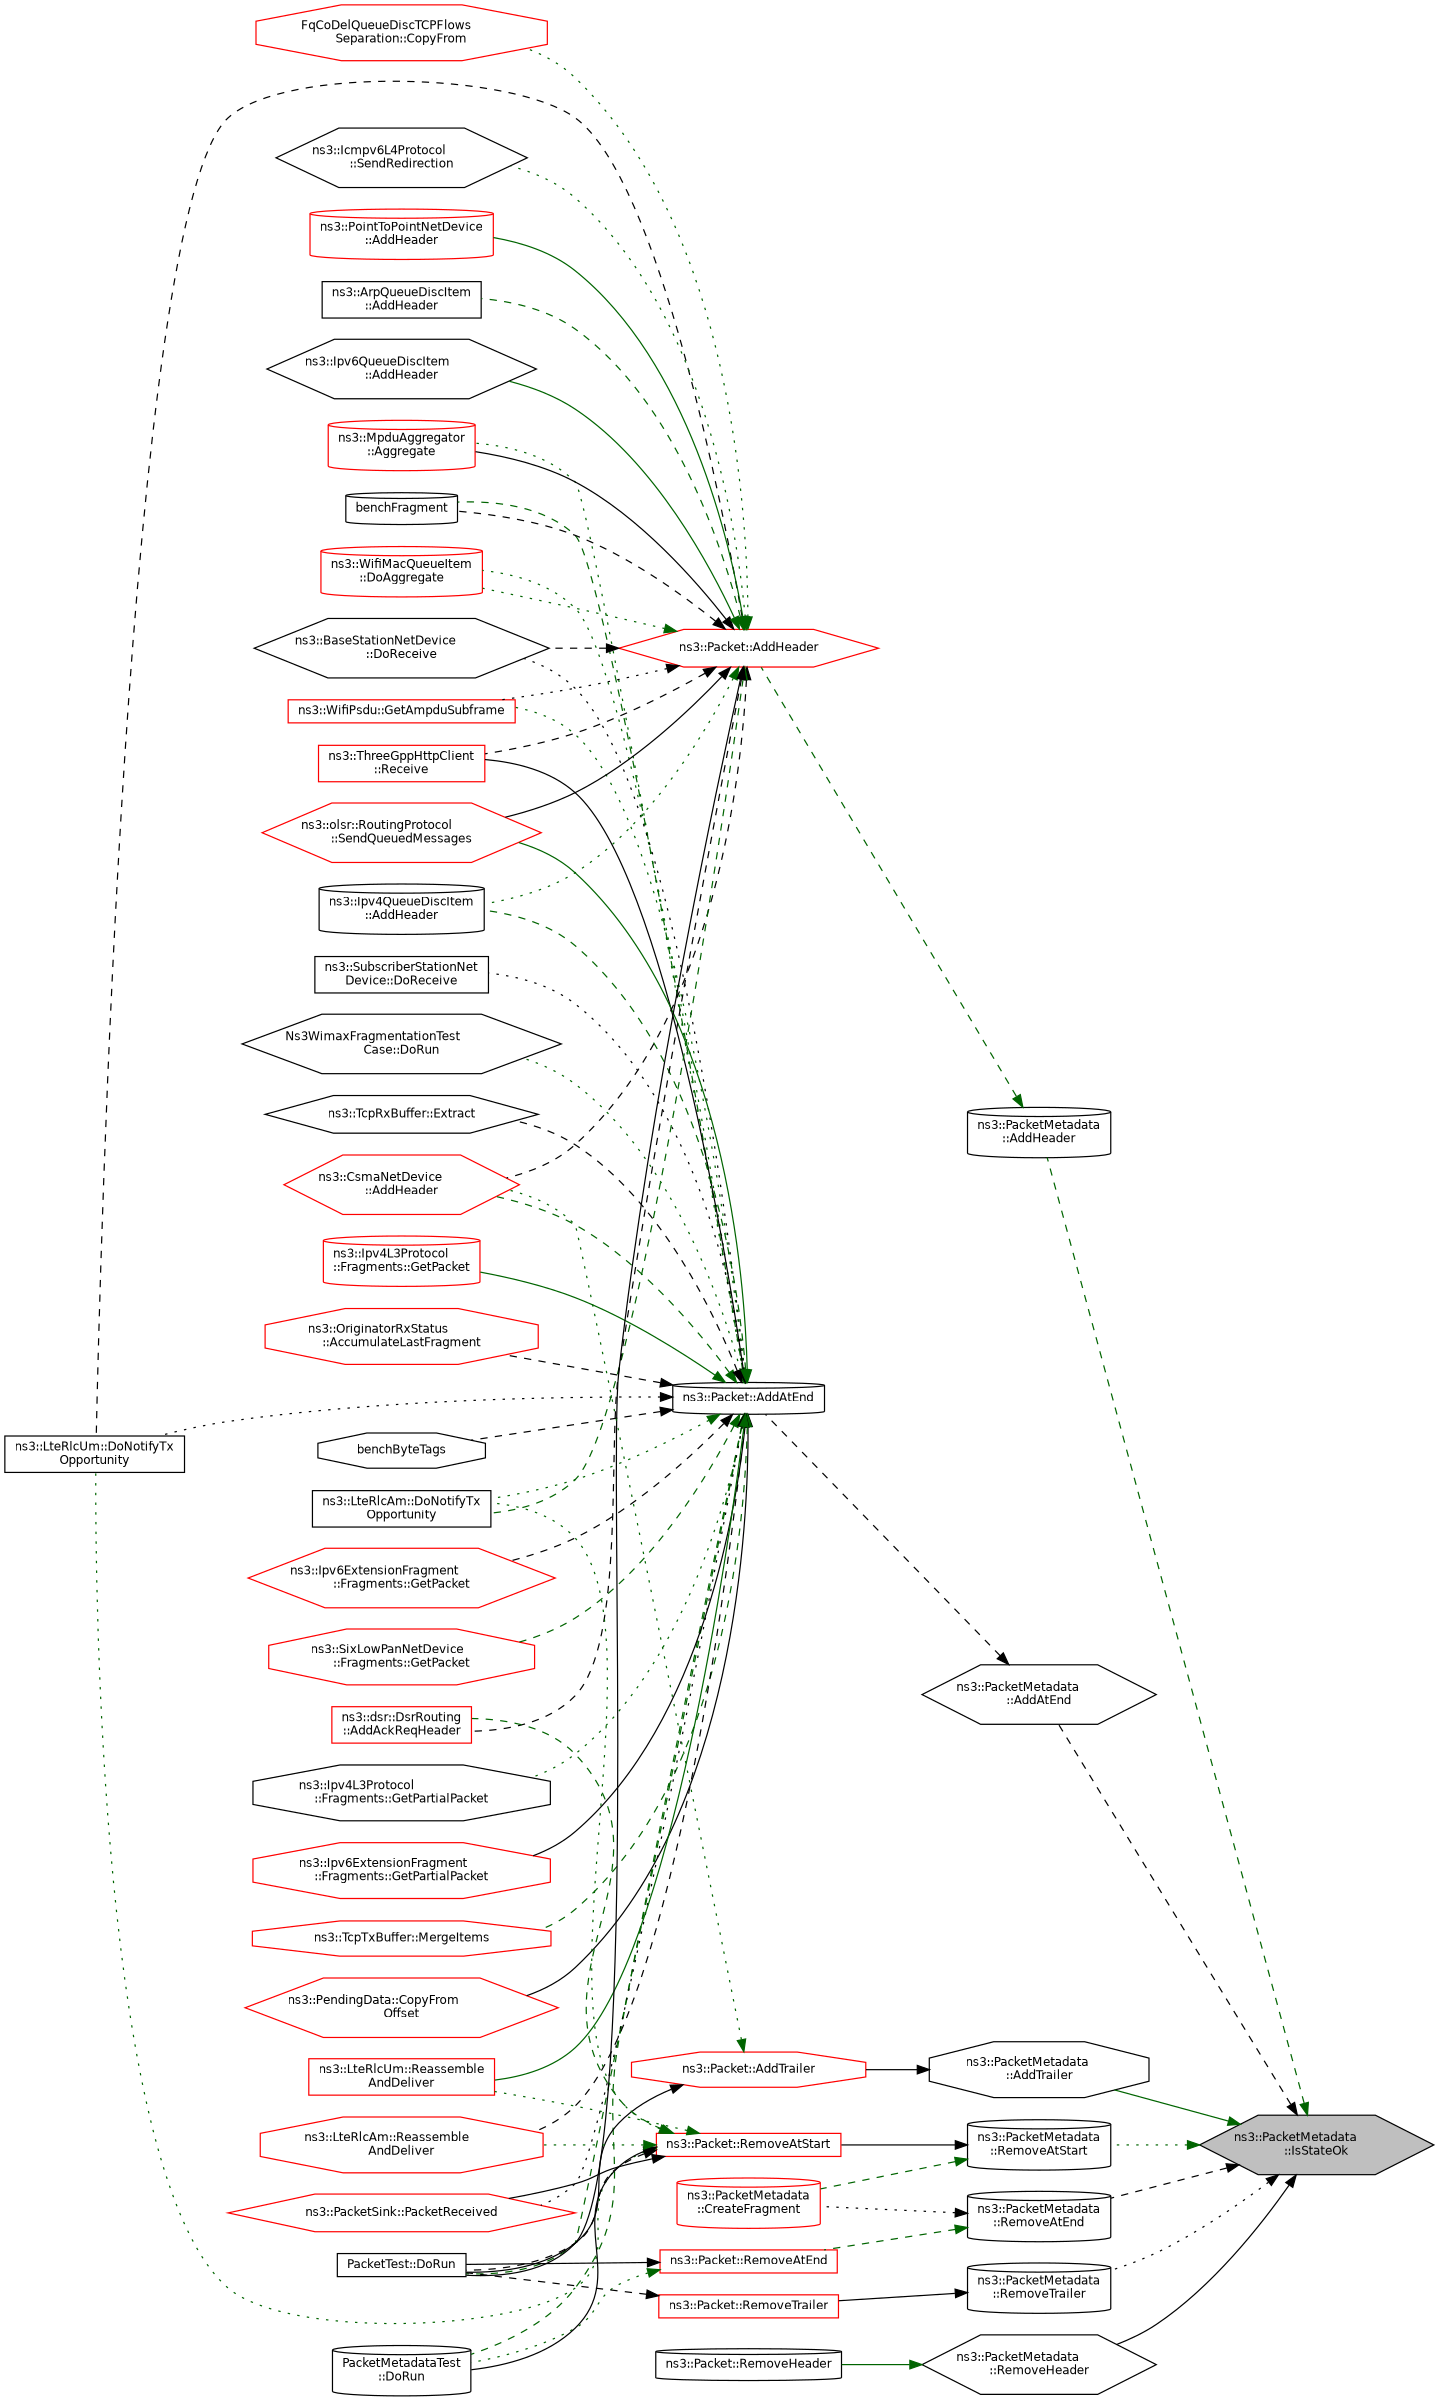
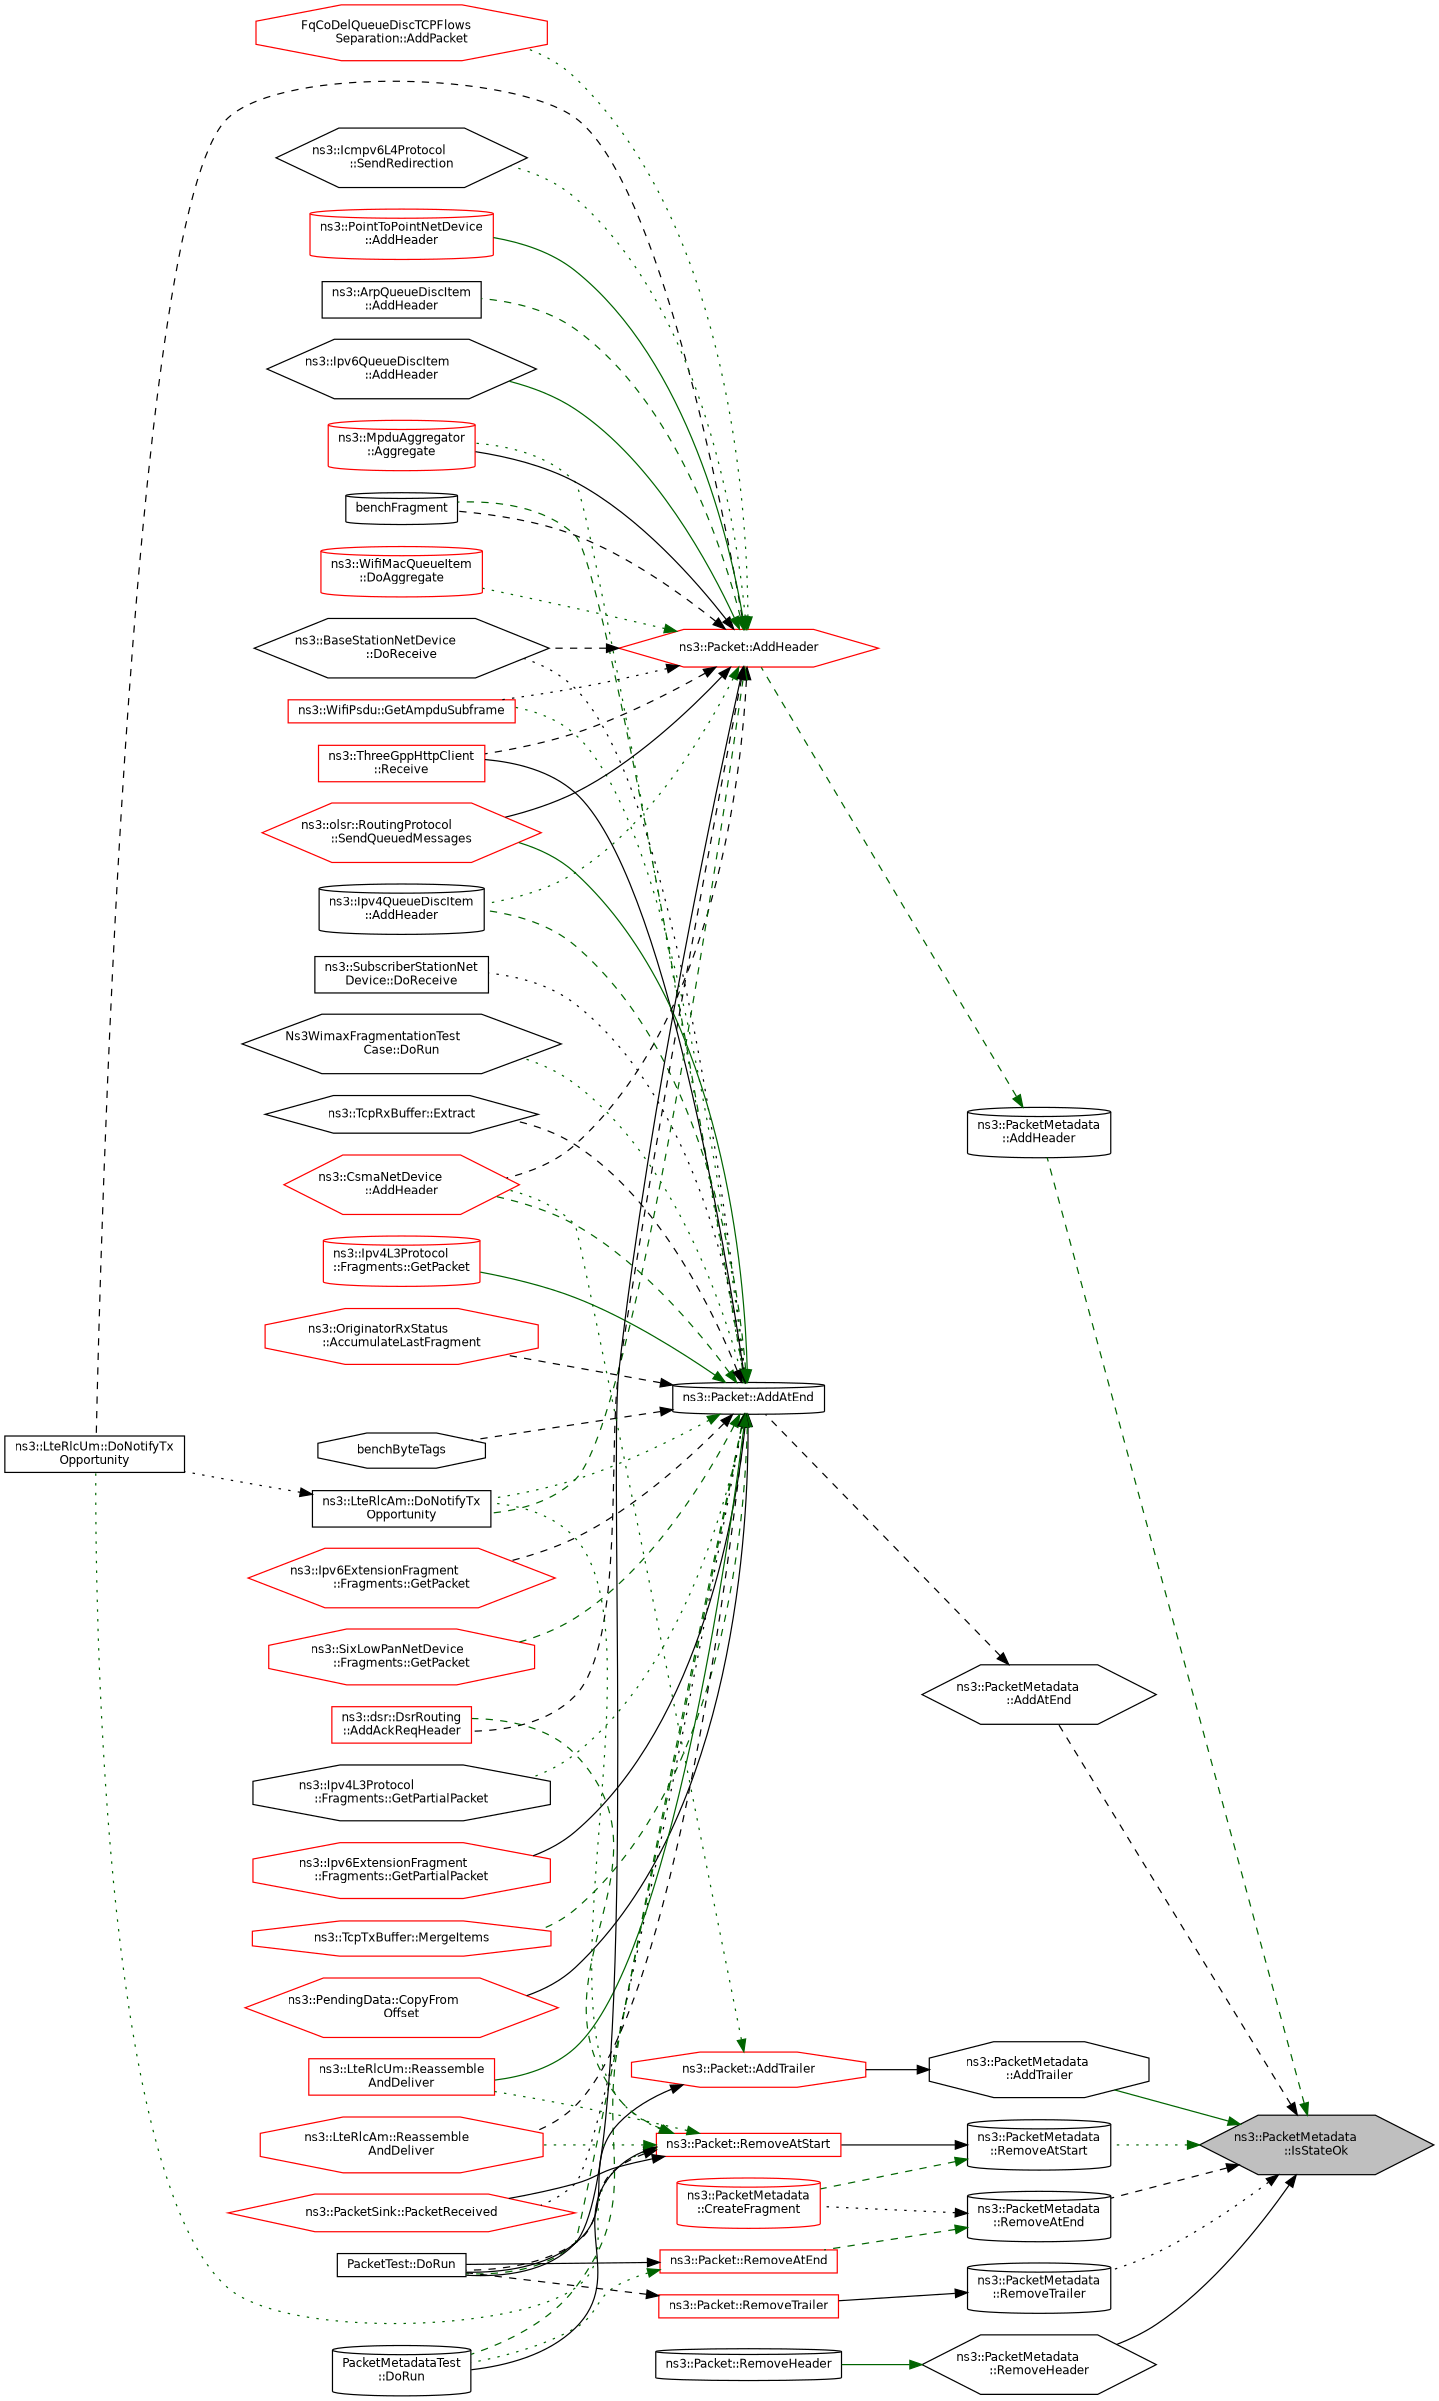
(402, 33) -> (402, 33)
(667, 934) -> none
(408, 1404) -> (242, 1482)
